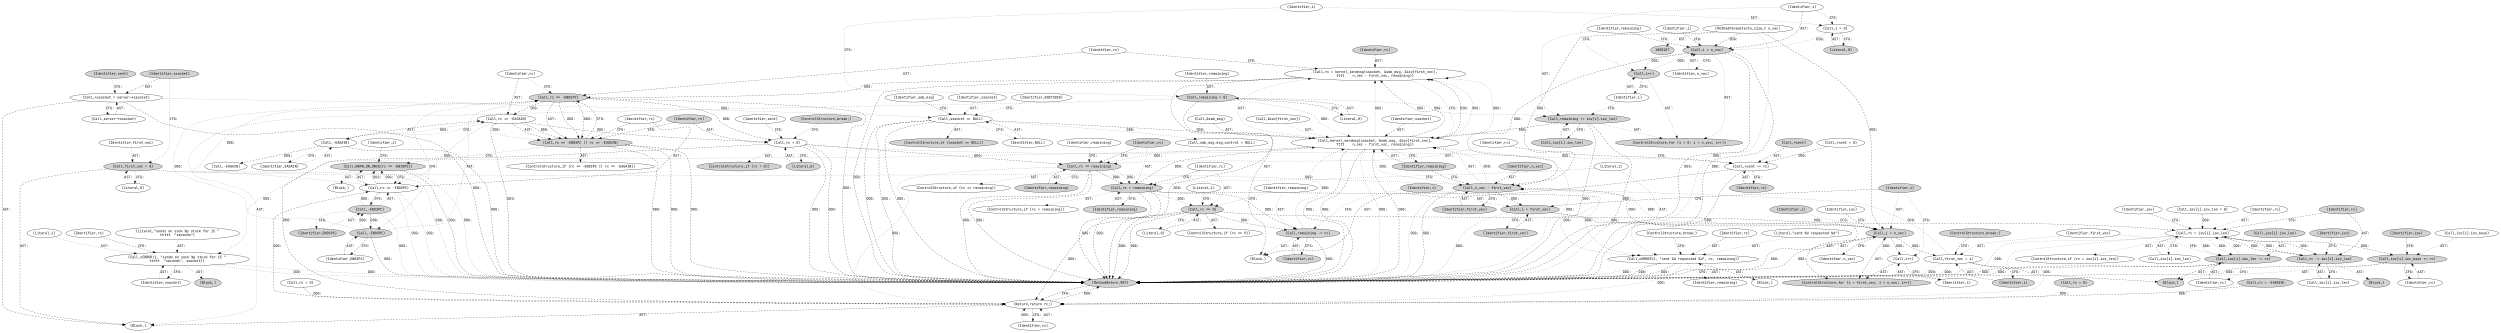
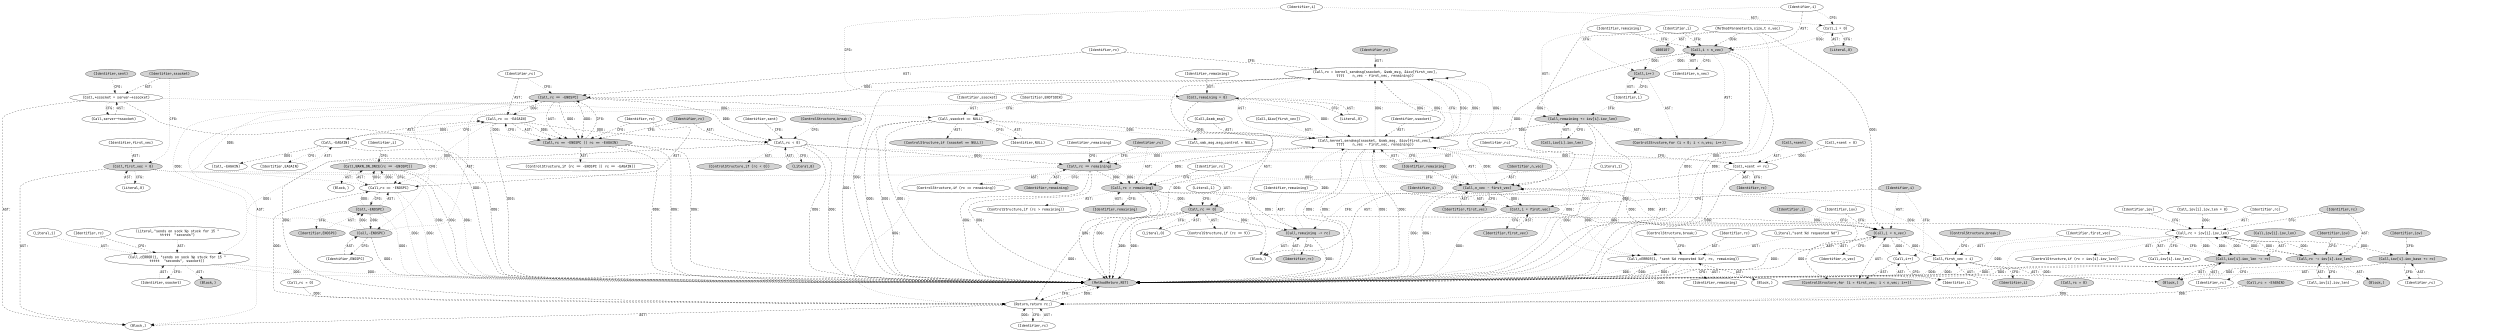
(914, 98) -> none
(1774, 154) -> (1774, 154)
(480, 155) -> (515, 136)
(2467, 233) -> none
